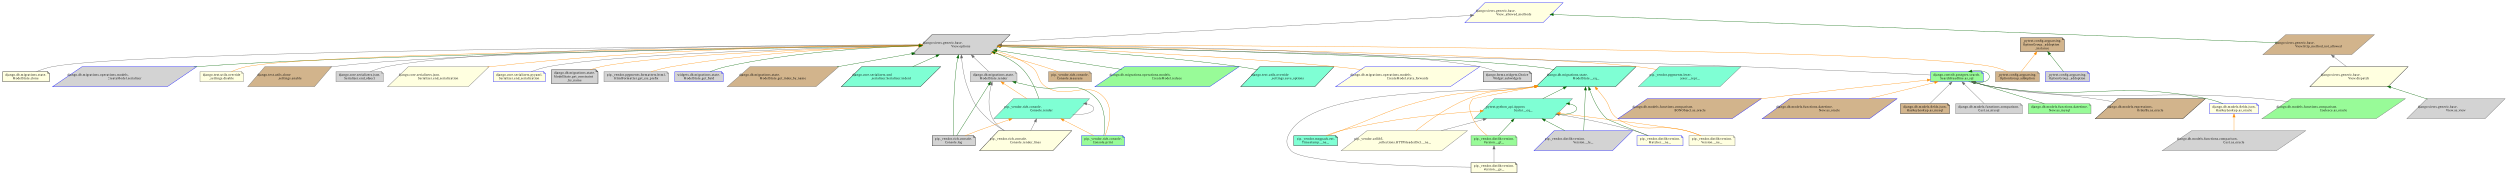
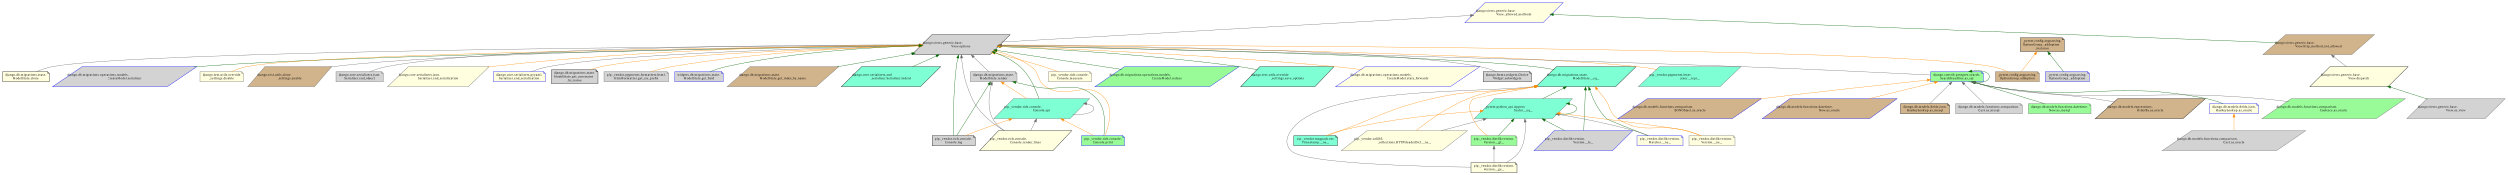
(1070, 77) -> (1070, 77)
(1042, 109) -> (1042, 109)
none -> (1522, 146)
